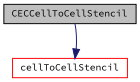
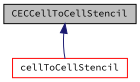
(76, 36) -> (64, 46)
